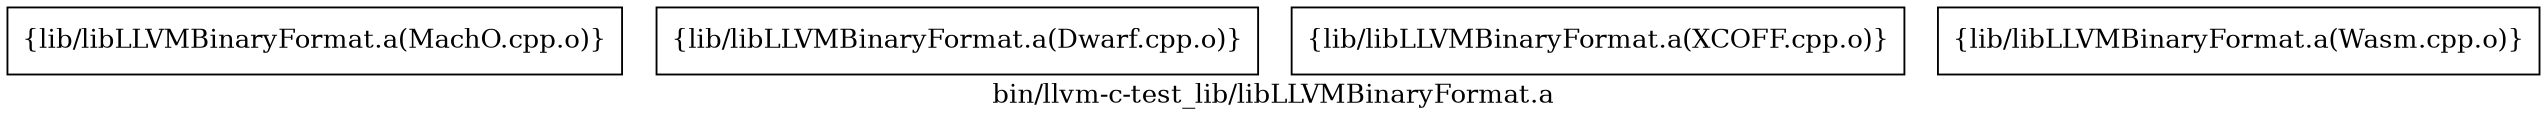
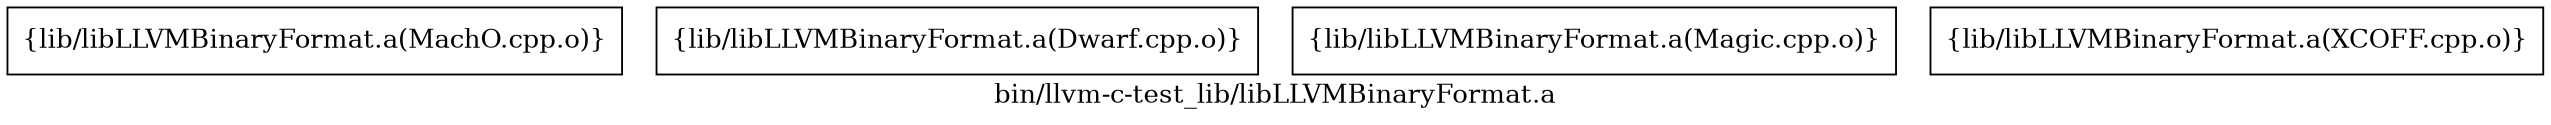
none -> (1594, 41)
(2239, 41) -> none
